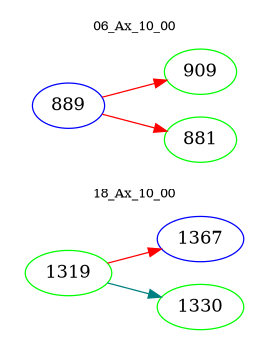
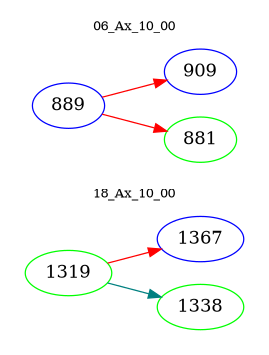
(201, 72) -> (201, 72)
(201, 307) -> (201, 307)
